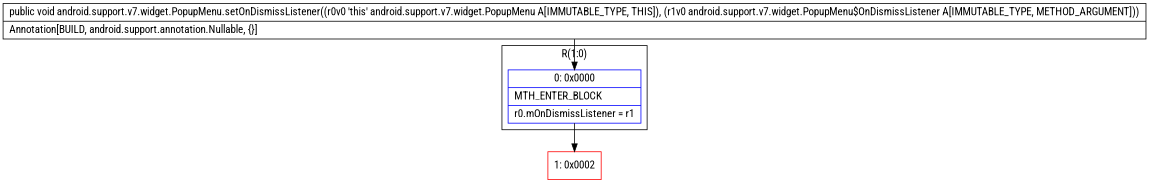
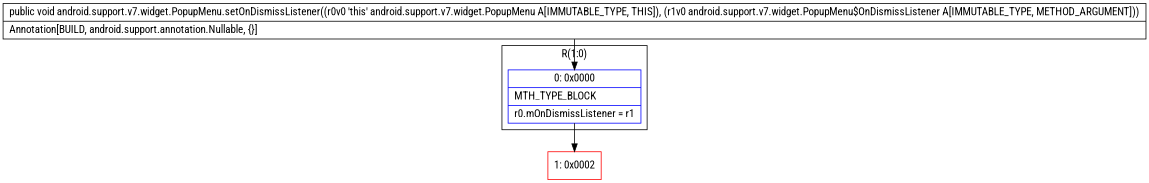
(558, 96) -> (555, 96)
